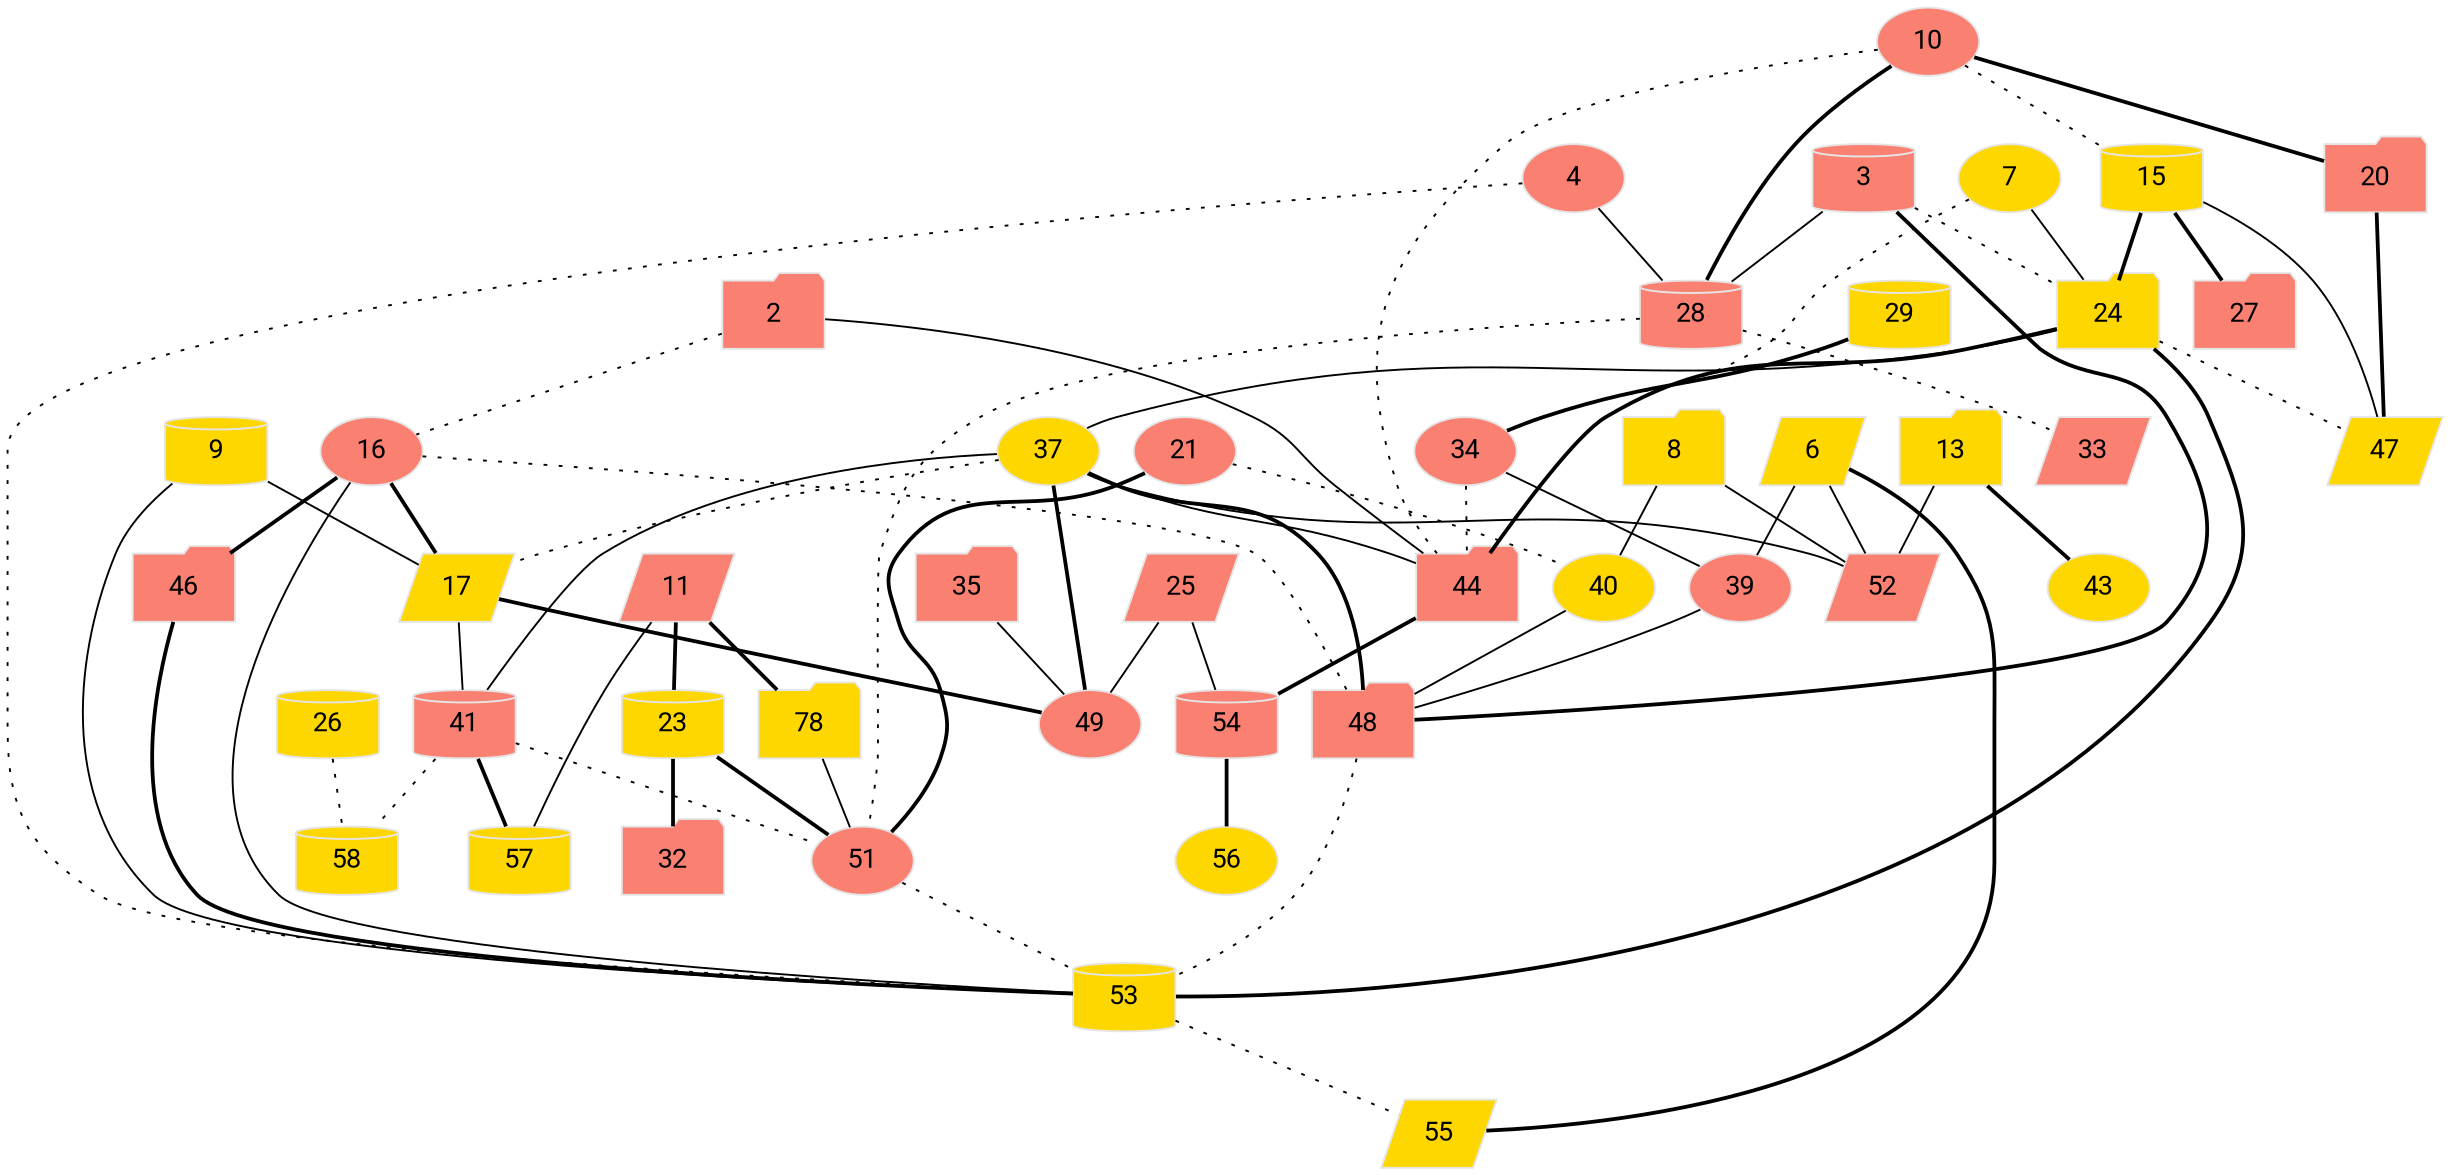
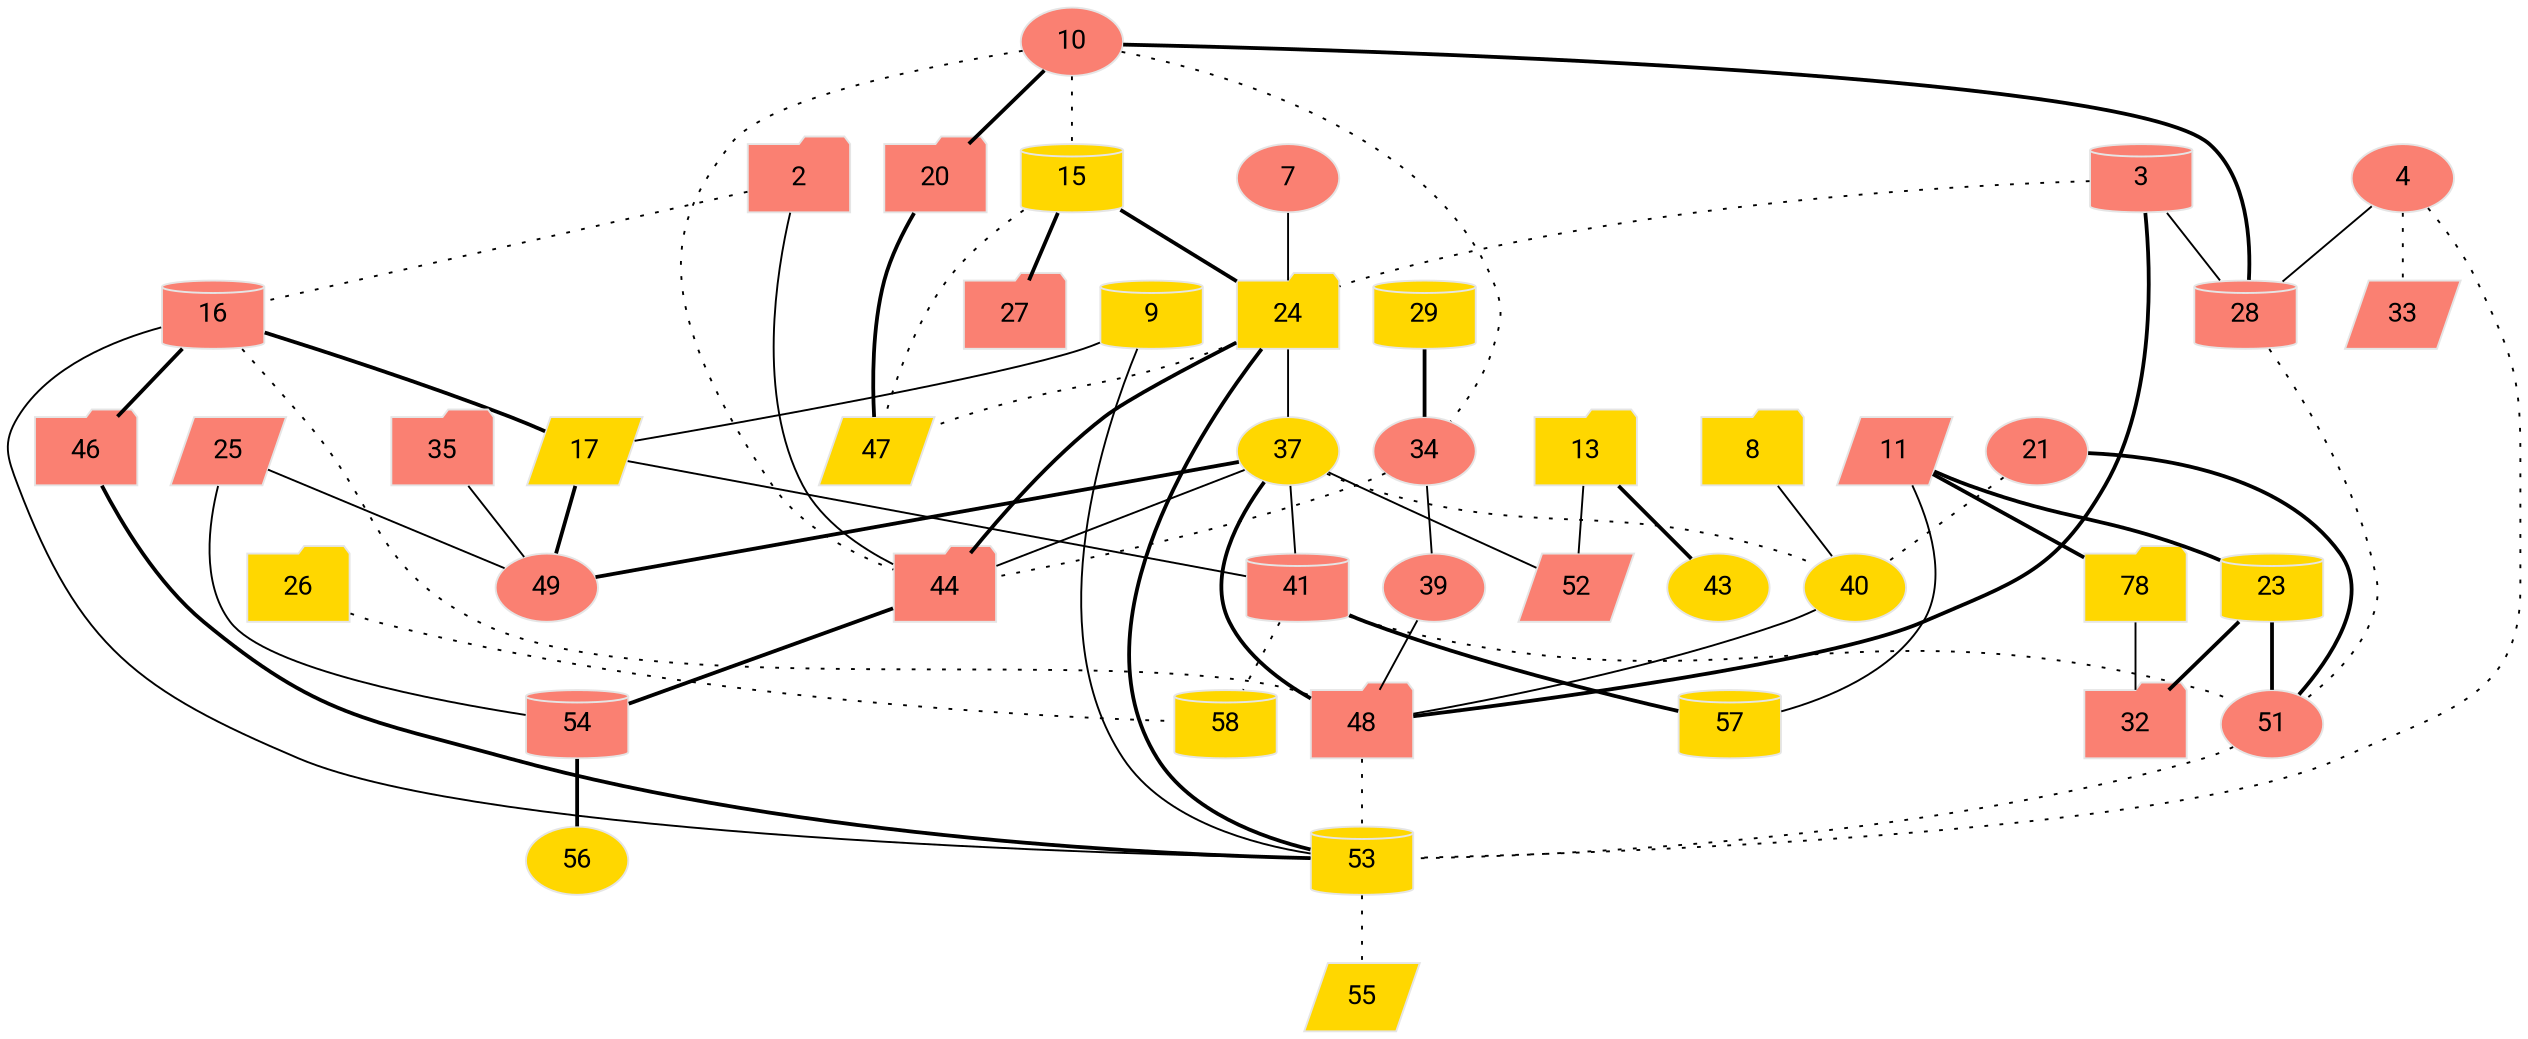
(2010, 178) -> (1288, 178)
(2318, 287) -> (934, 300)
(1756, 350) -> (1400, 167)
(1899, 377) -> (2403, 247)
(372, 451) -> (213, 315)
(1812, 451) -> none
(766, 500) -> (1559, 519)
(1788, 526) -> none
(328, 724) -> (298, 588)
(836, 793) -> (2135, 656)
